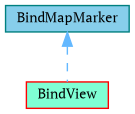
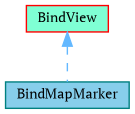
(67, 64) -> (67, 64)
